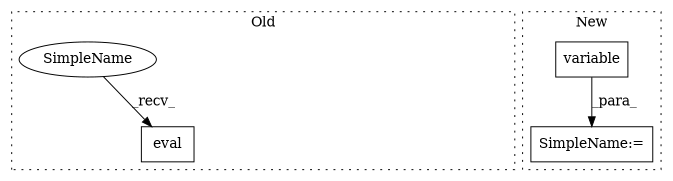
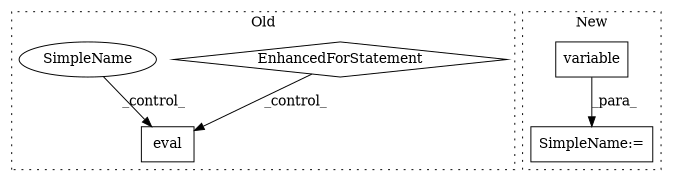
none -> (340, 59)
(154, 102) -> (154, 102)
